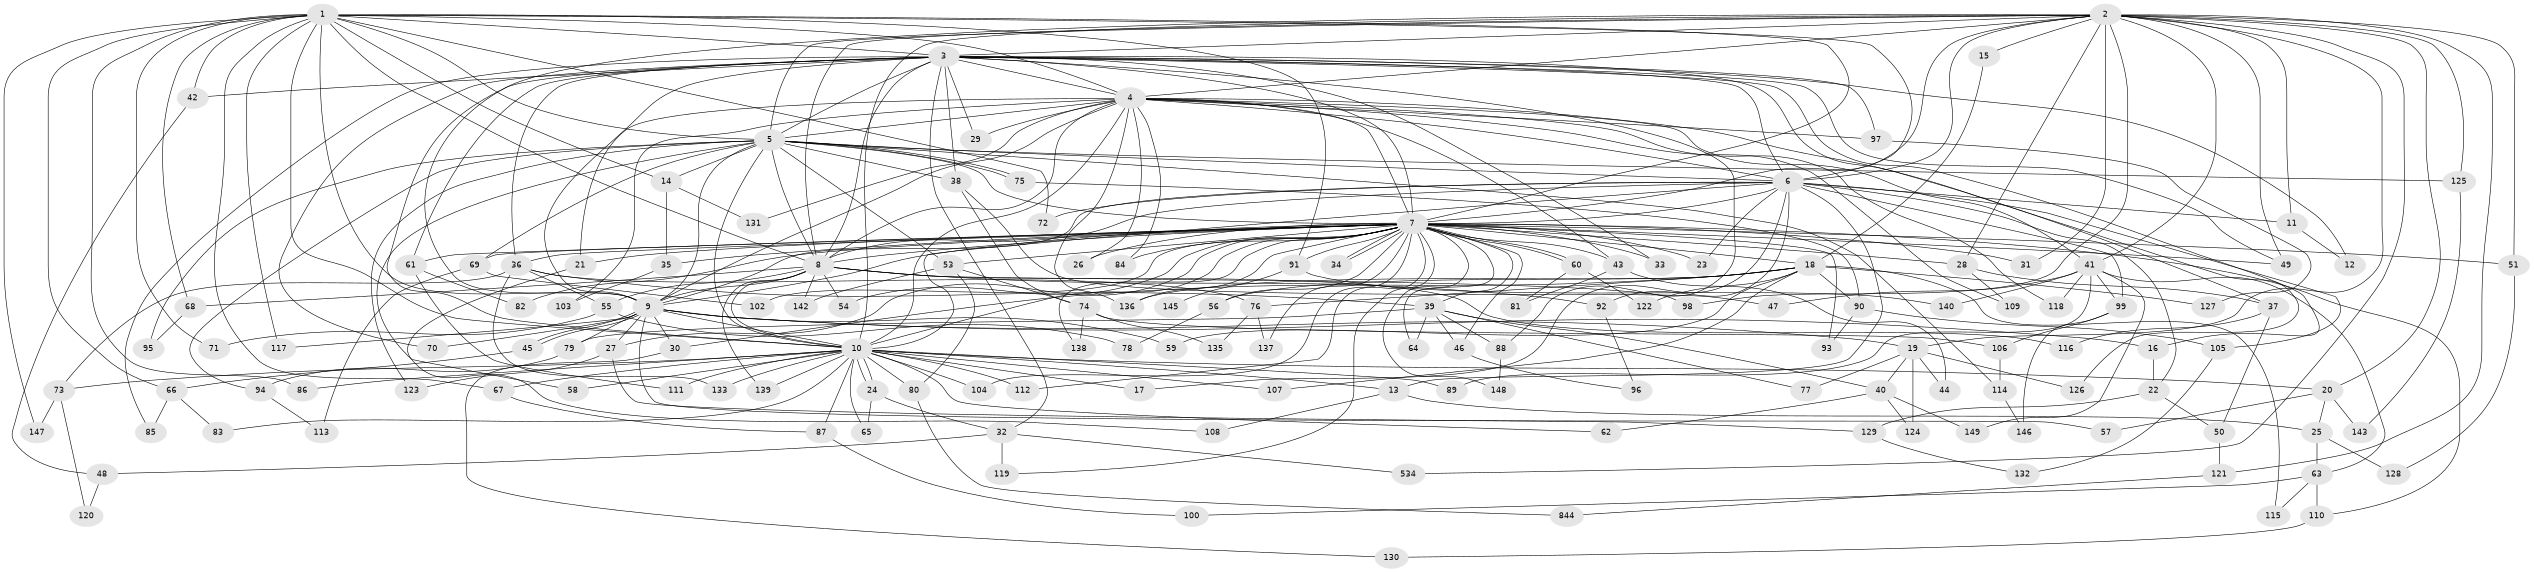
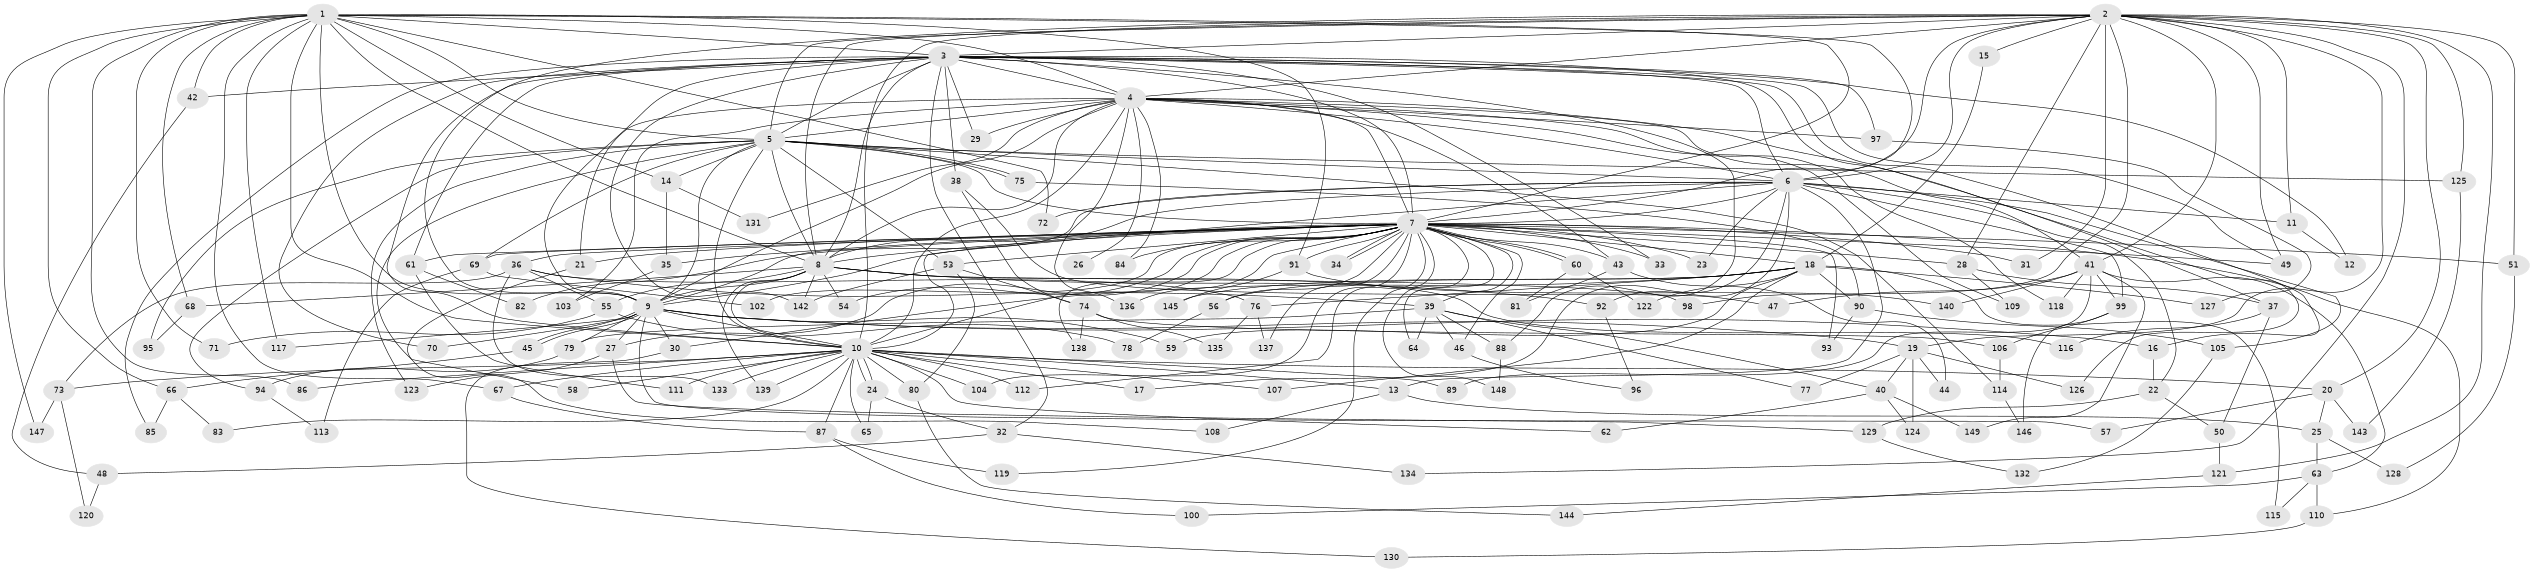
(570, 83) -> (638, 138)
(855, 159) -> none
(1189, 237) -> none
(1467, 279) -> (1489, 279)
(1002, 453) -> (909, 458)
(1408, 474) -> (1408, 474)
(1567, 516) -> (1567, 516)
